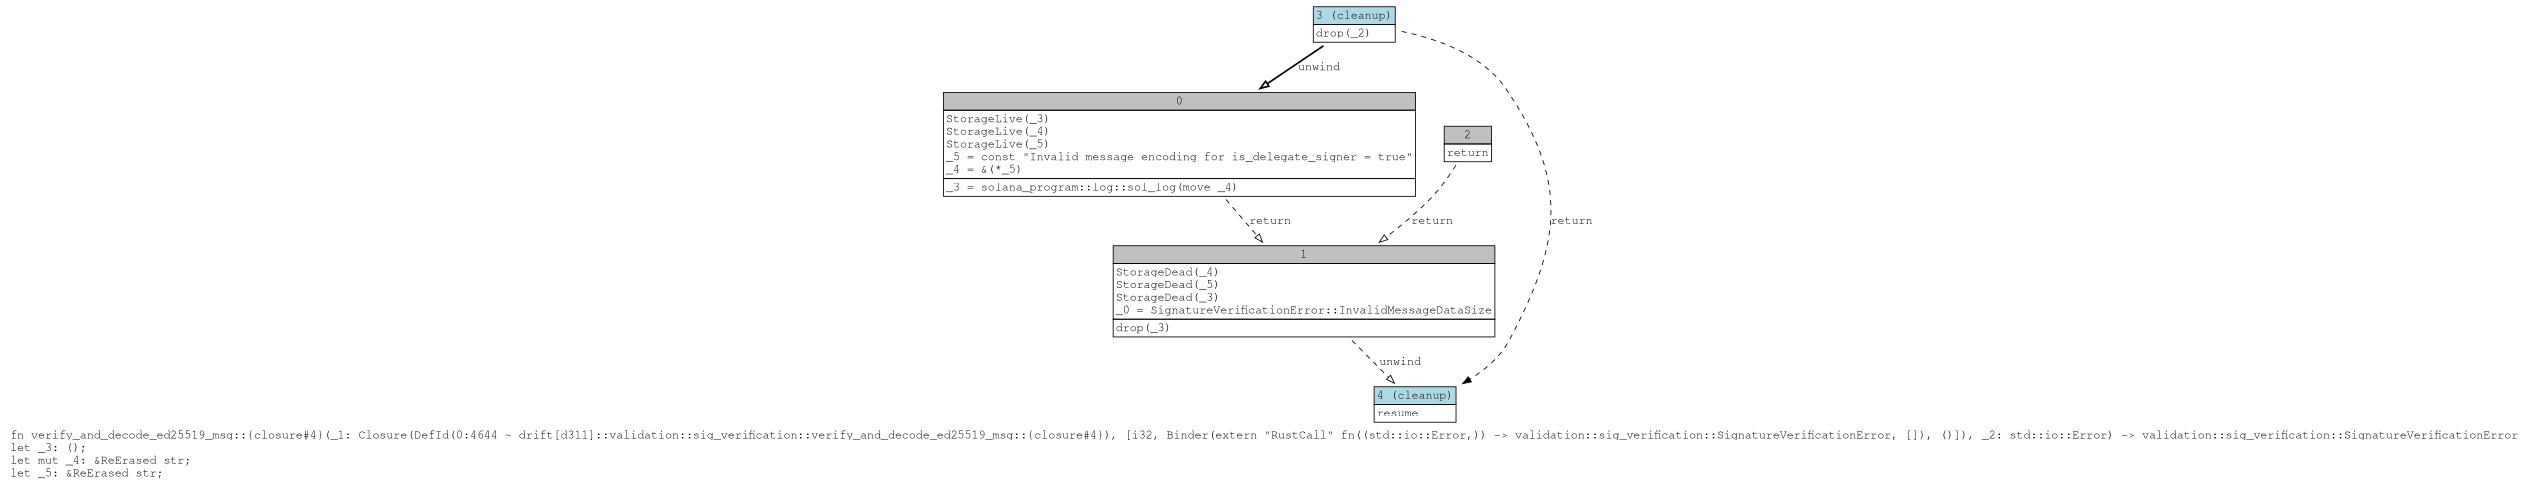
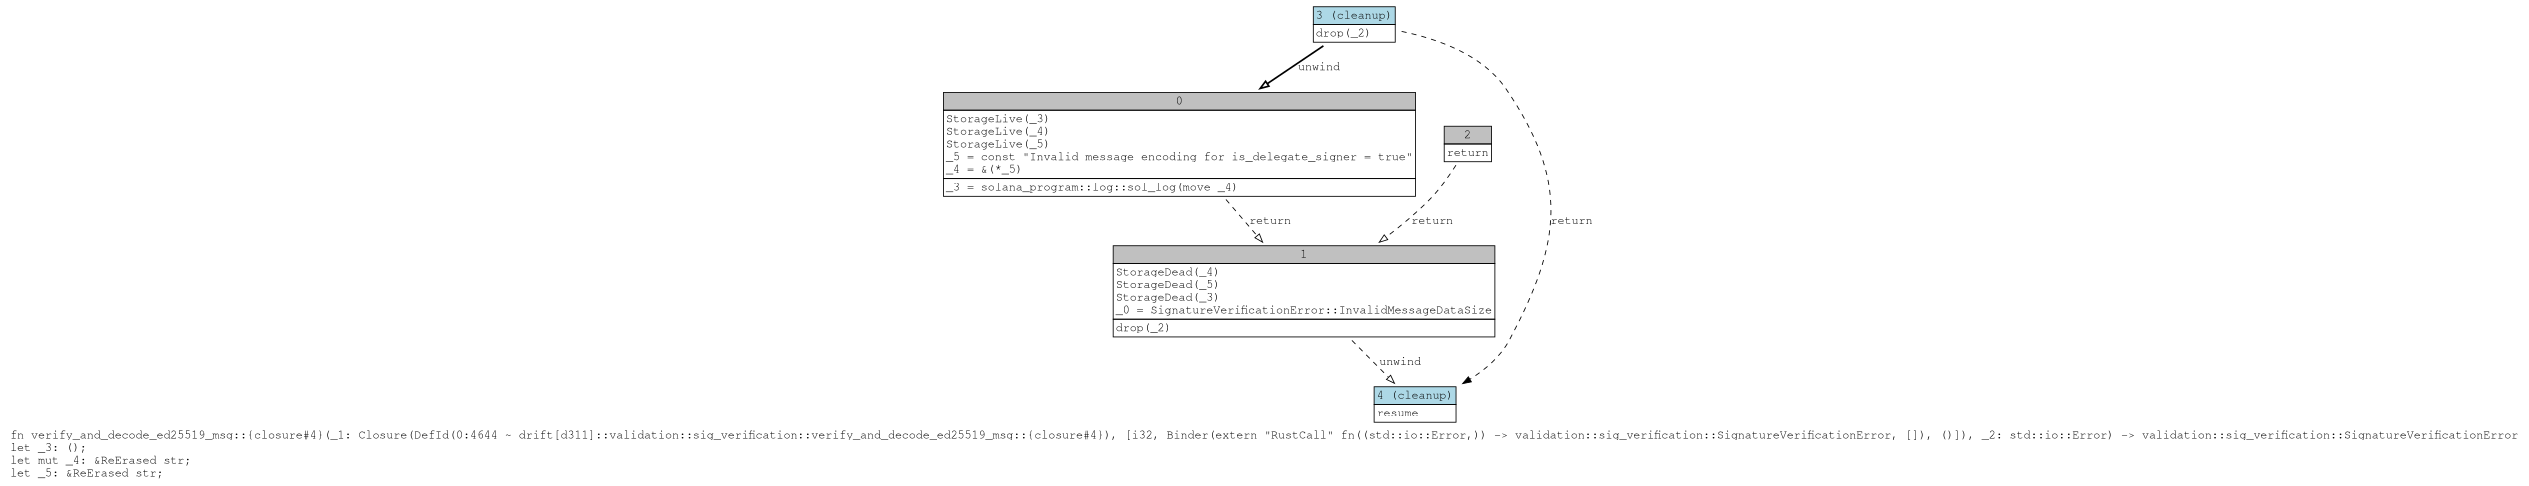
(1144, 328) -> (1144, 328)
